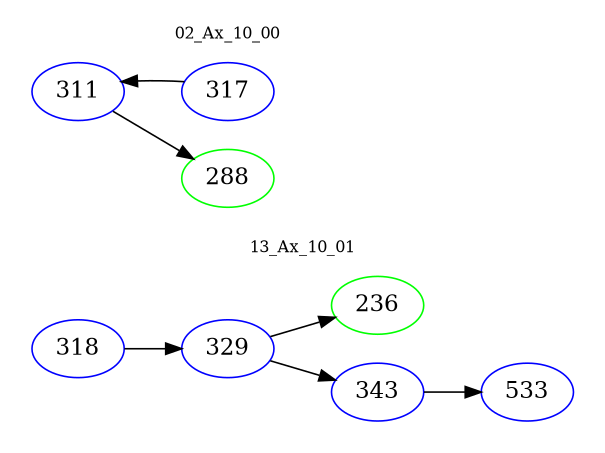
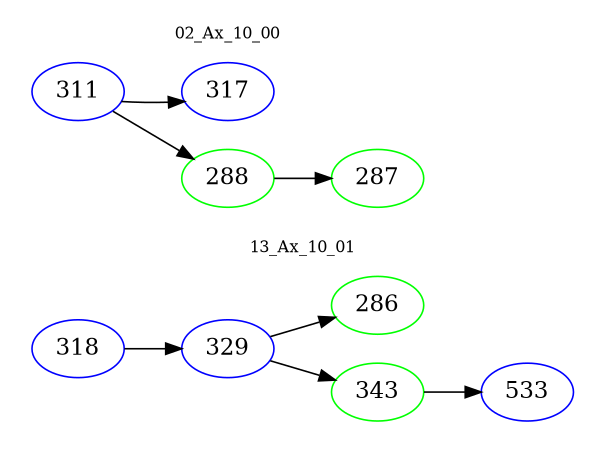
(161, 81) -> (145, 102)
none -> (378, 178)
(378, 305) -> (378, 305)
(378, 392) -> (378, 392)
